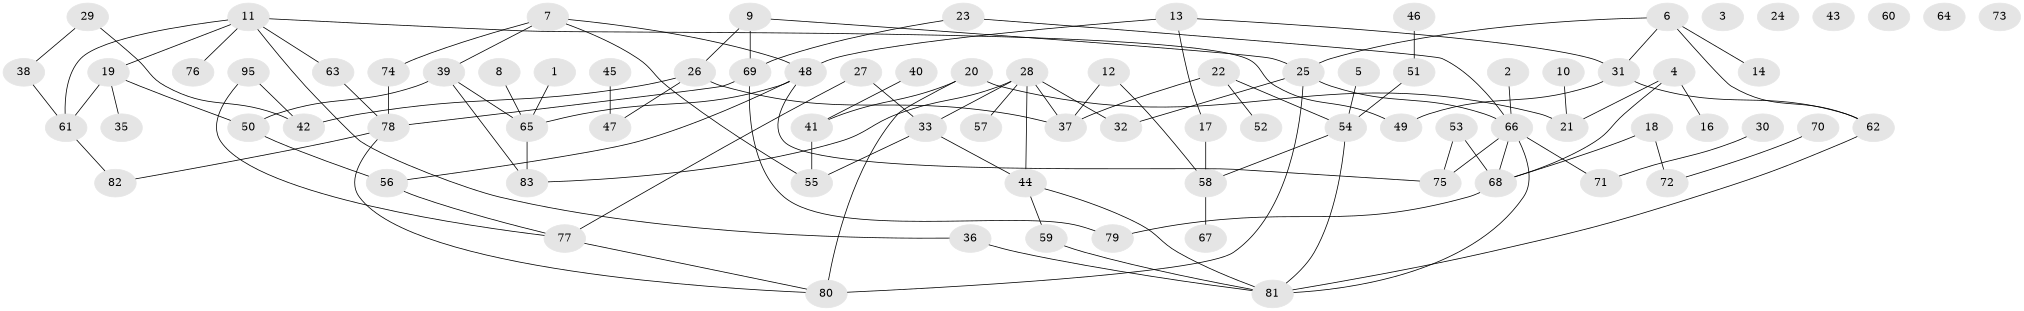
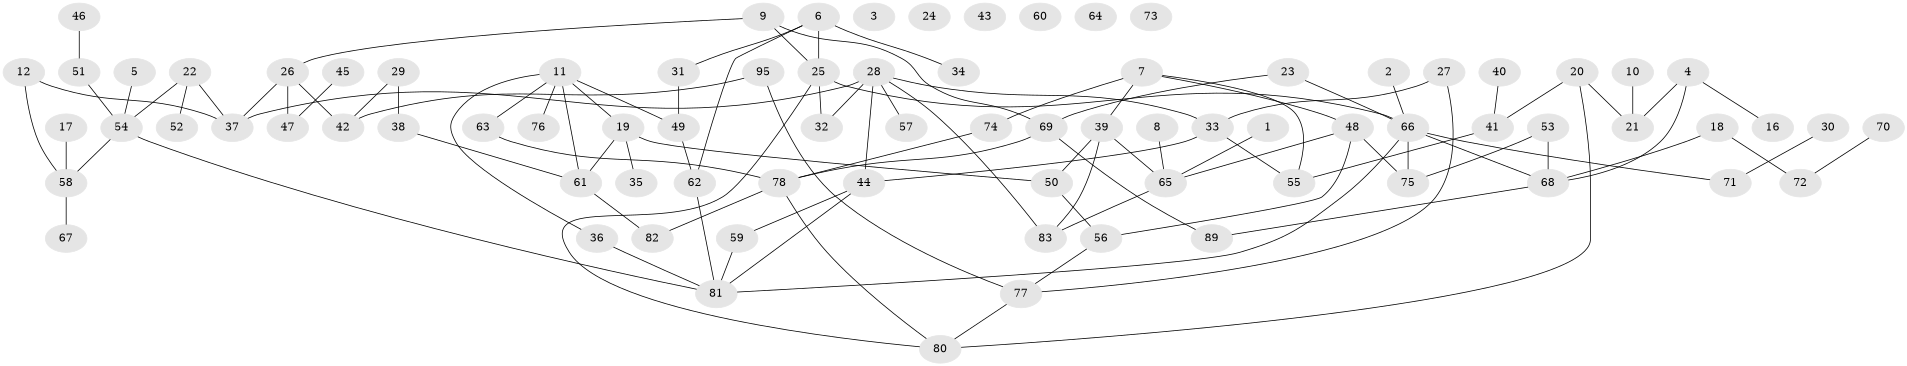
(1176, 17) -> none
(1759, 72) -> (959, 72)
(1746, 100) -> (687, 155)
(1113, 239) -> (1212, 239)
